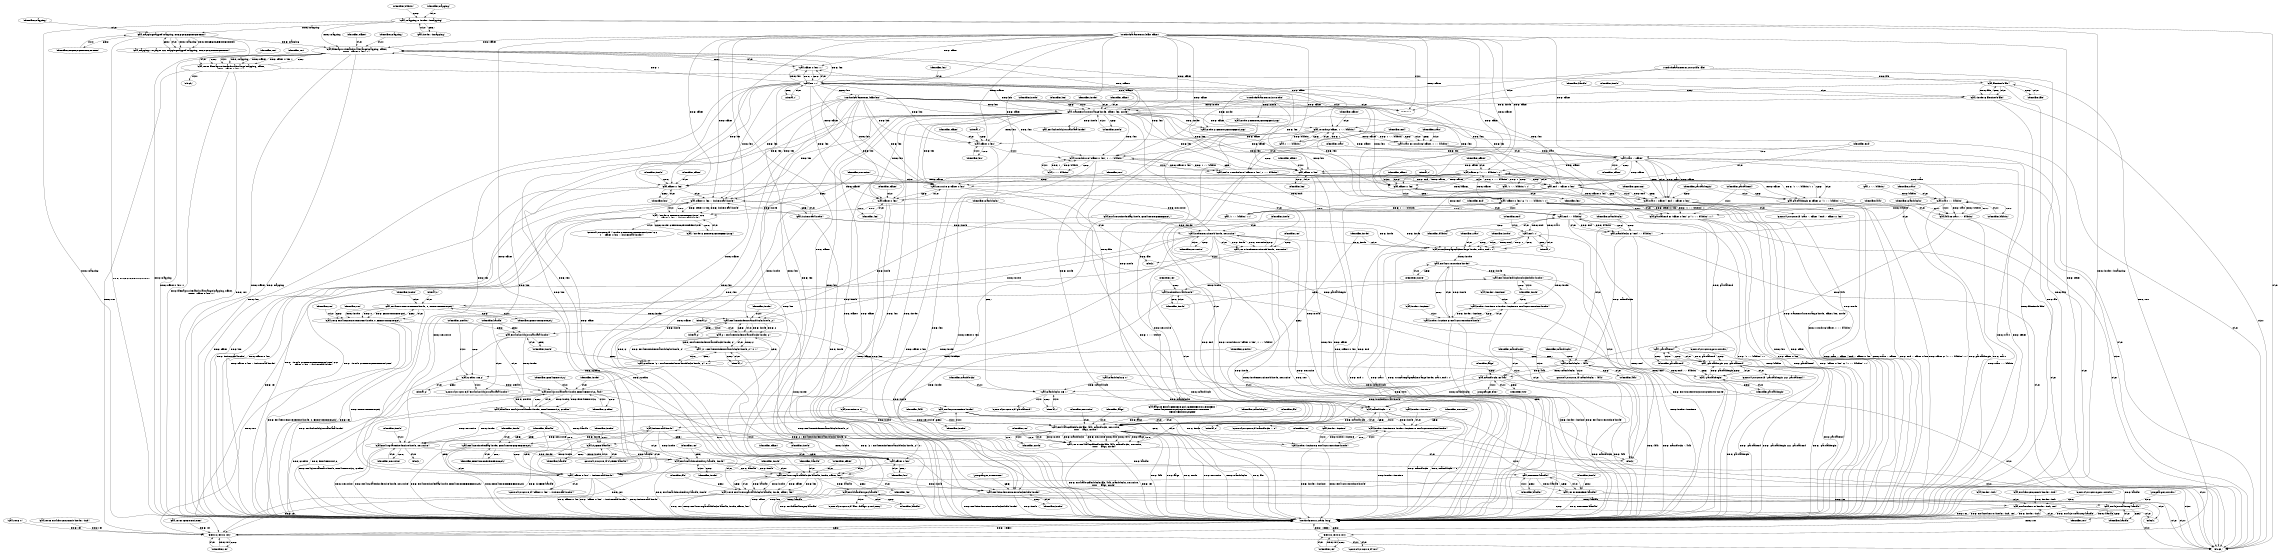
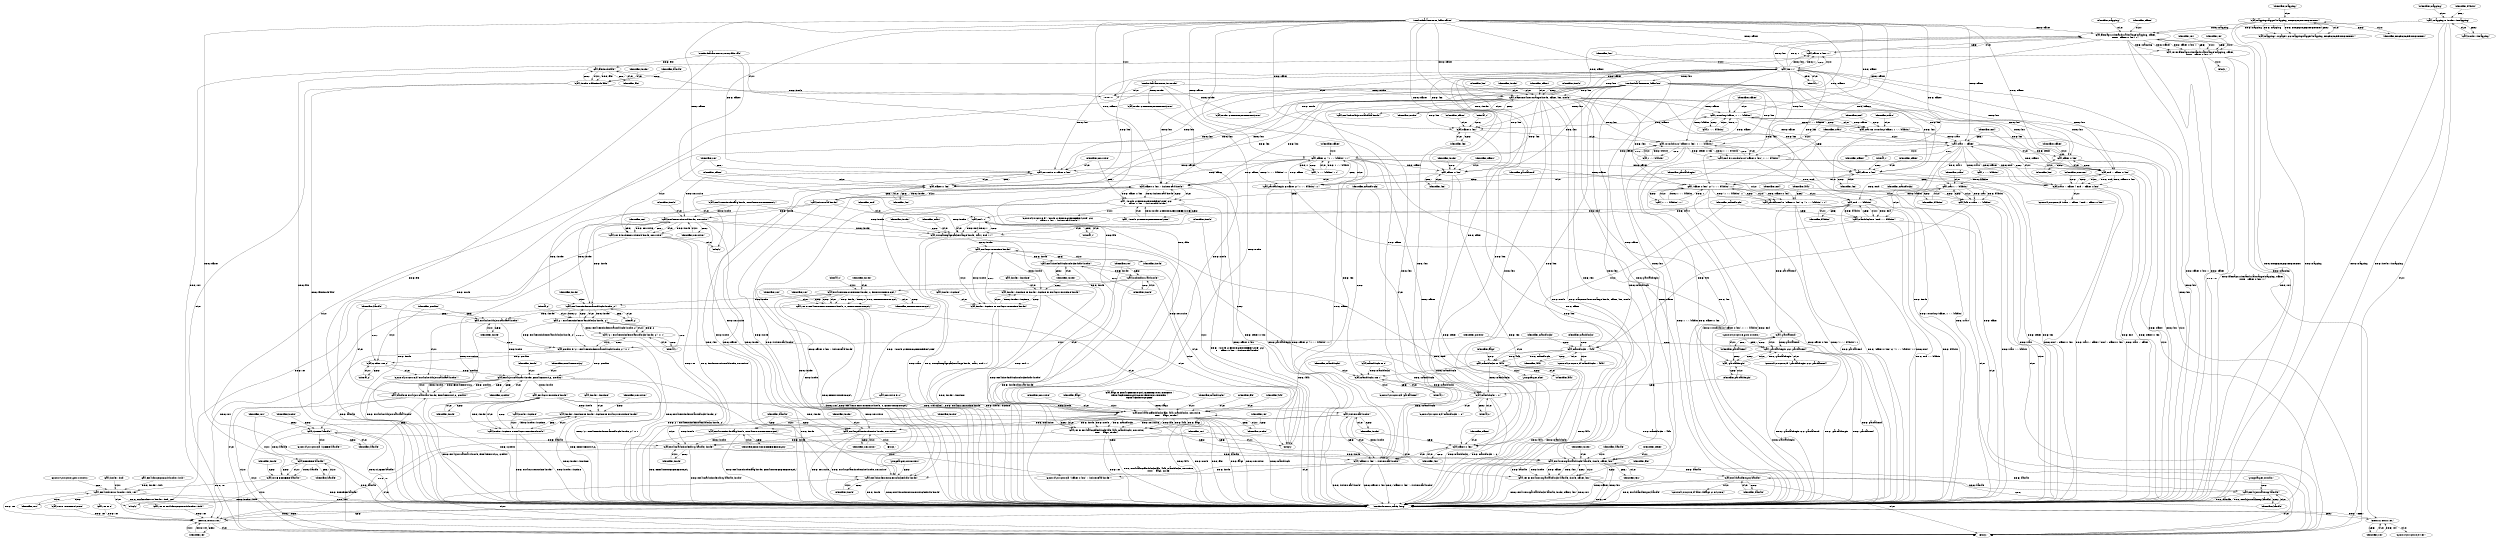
(299, 27) -> none
(572, 392) -> (530, 378)
